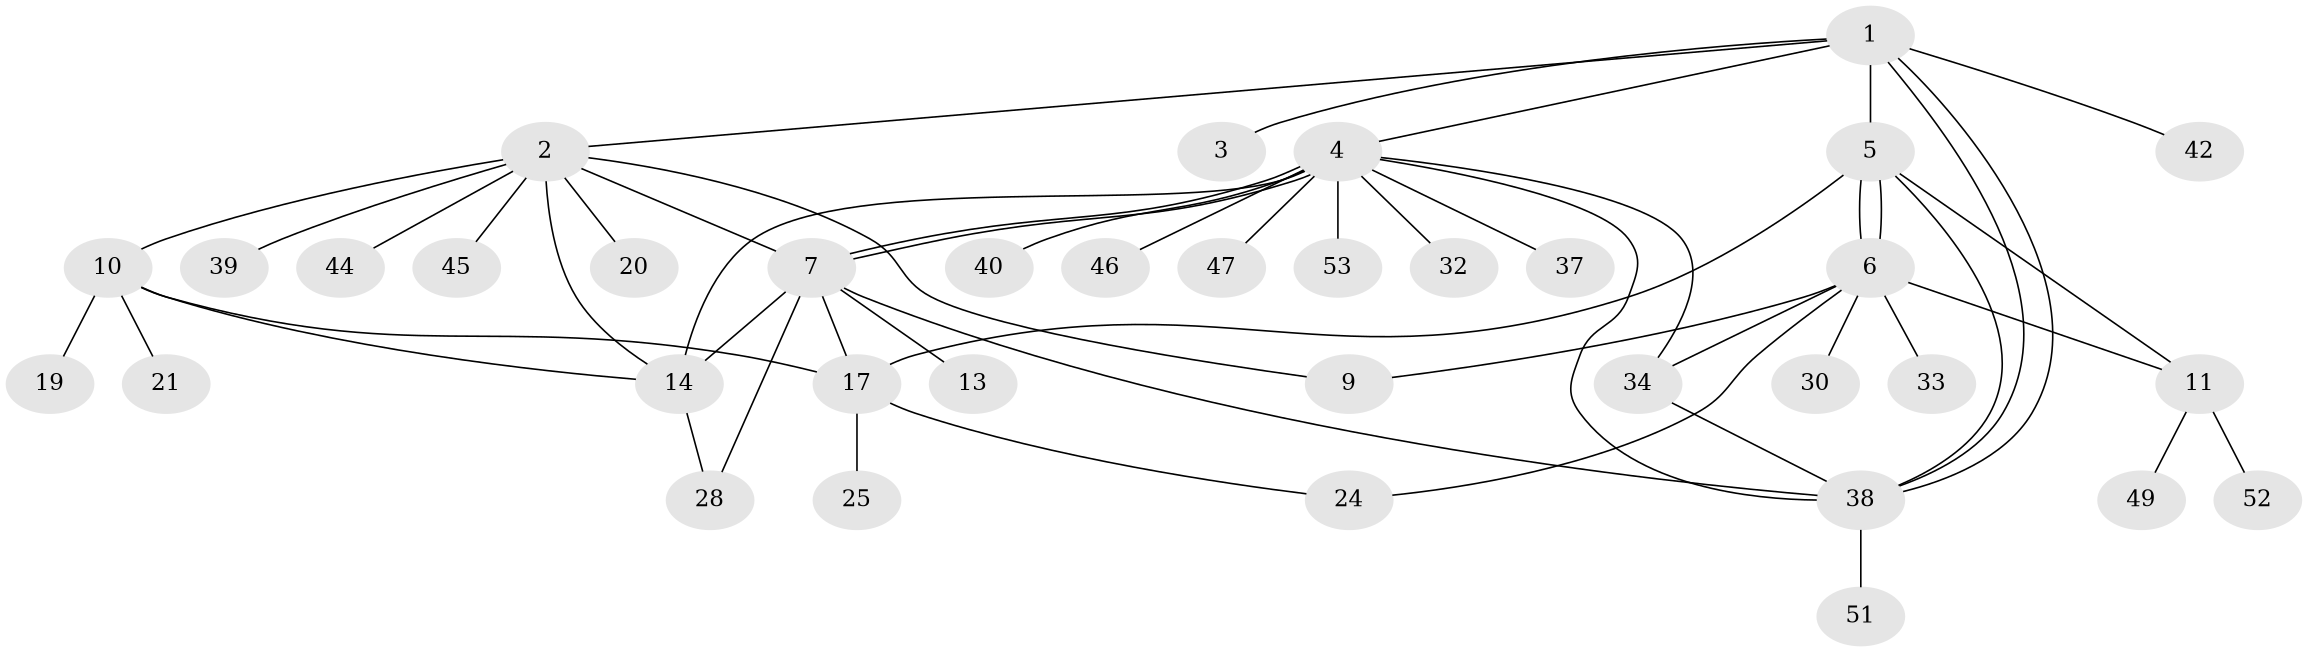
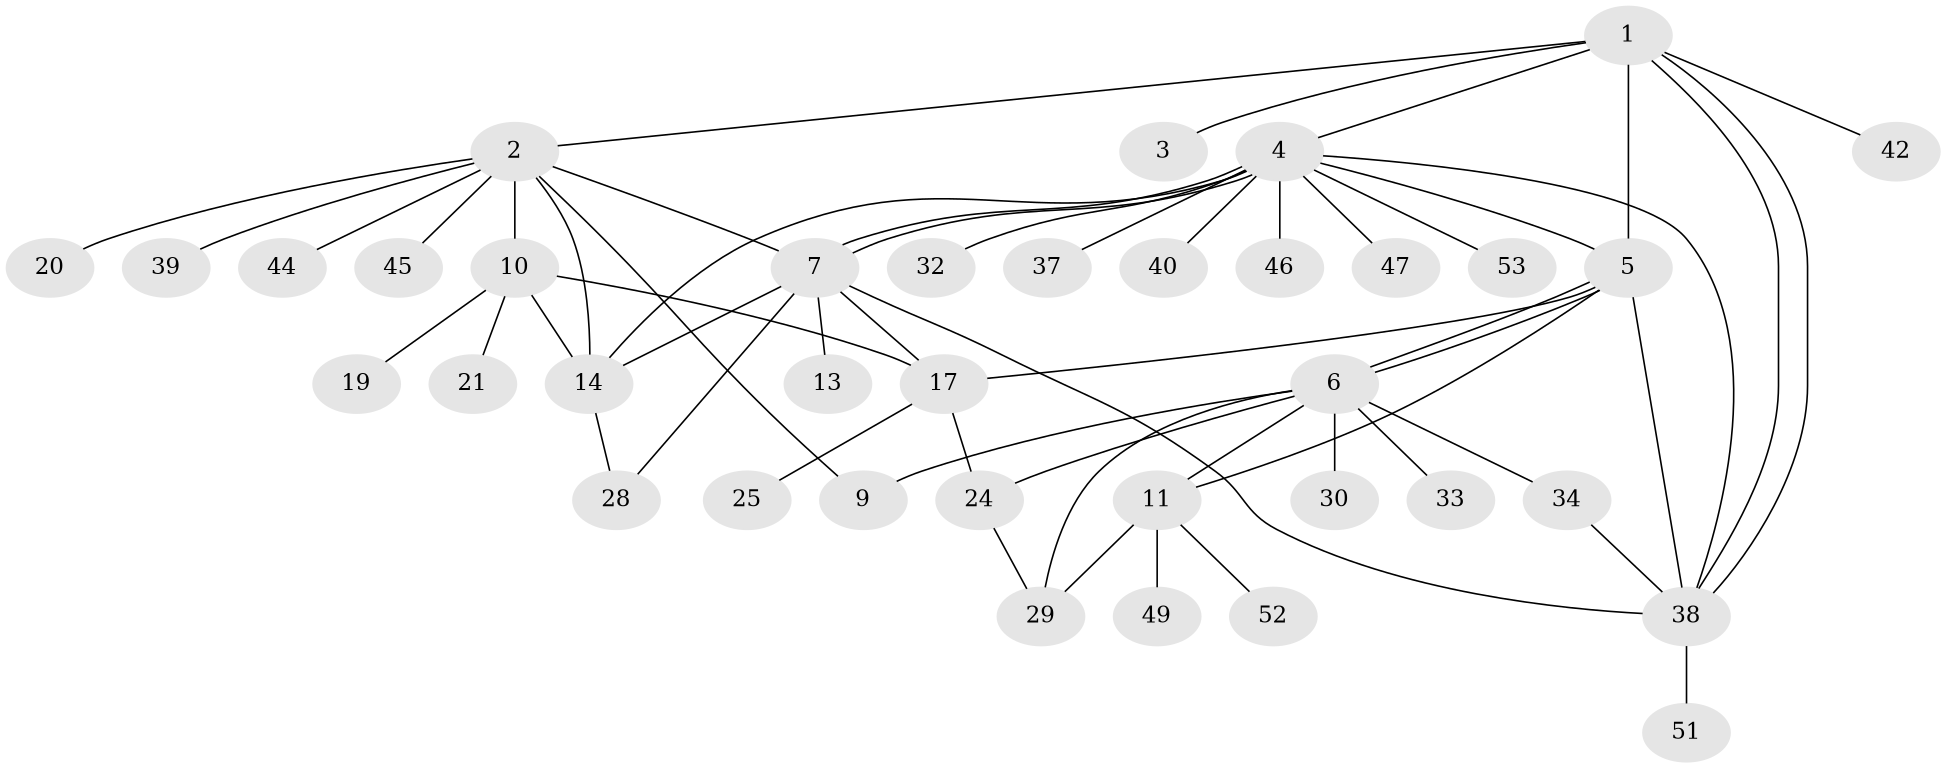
(1600, 197) -> (1459, 201)
none -> (1041, 617)
